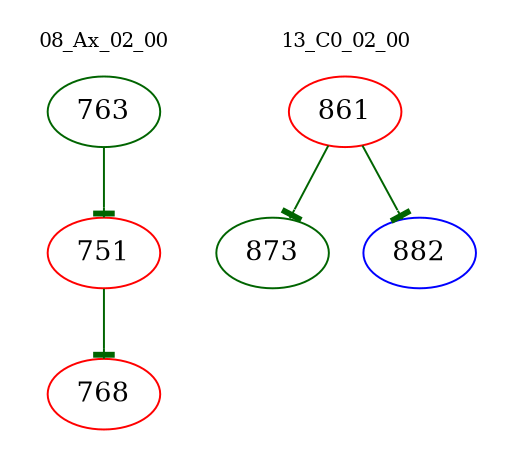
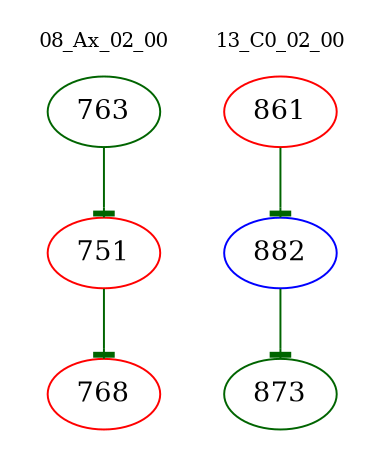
(311, 177) -> (280, 319)
